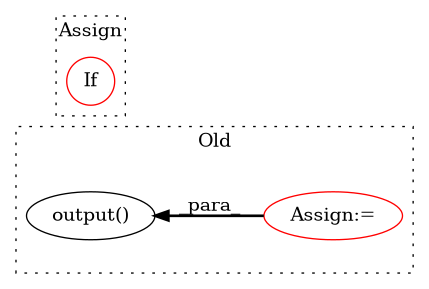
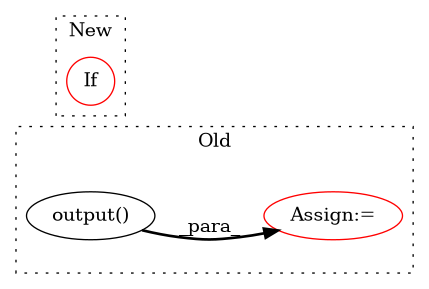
(91, 31) -> (91, 31)
(216, 216) -> (203, 239)
